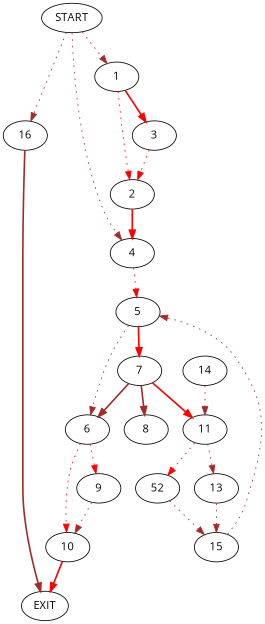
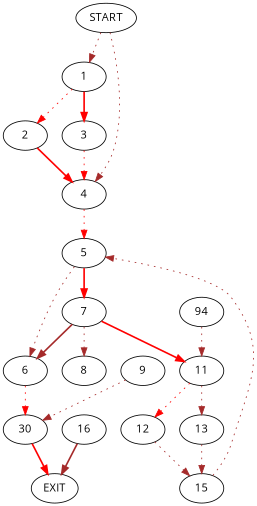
(50, 73) -> none
(145, 161) -> (84, 161)
(205, 371) -> (202, 312)
(142, 396) -> (84, 337)
(92, 455) -> none
(158, 488) -> (143, 430)
(68, 547) -> (25, 430)
